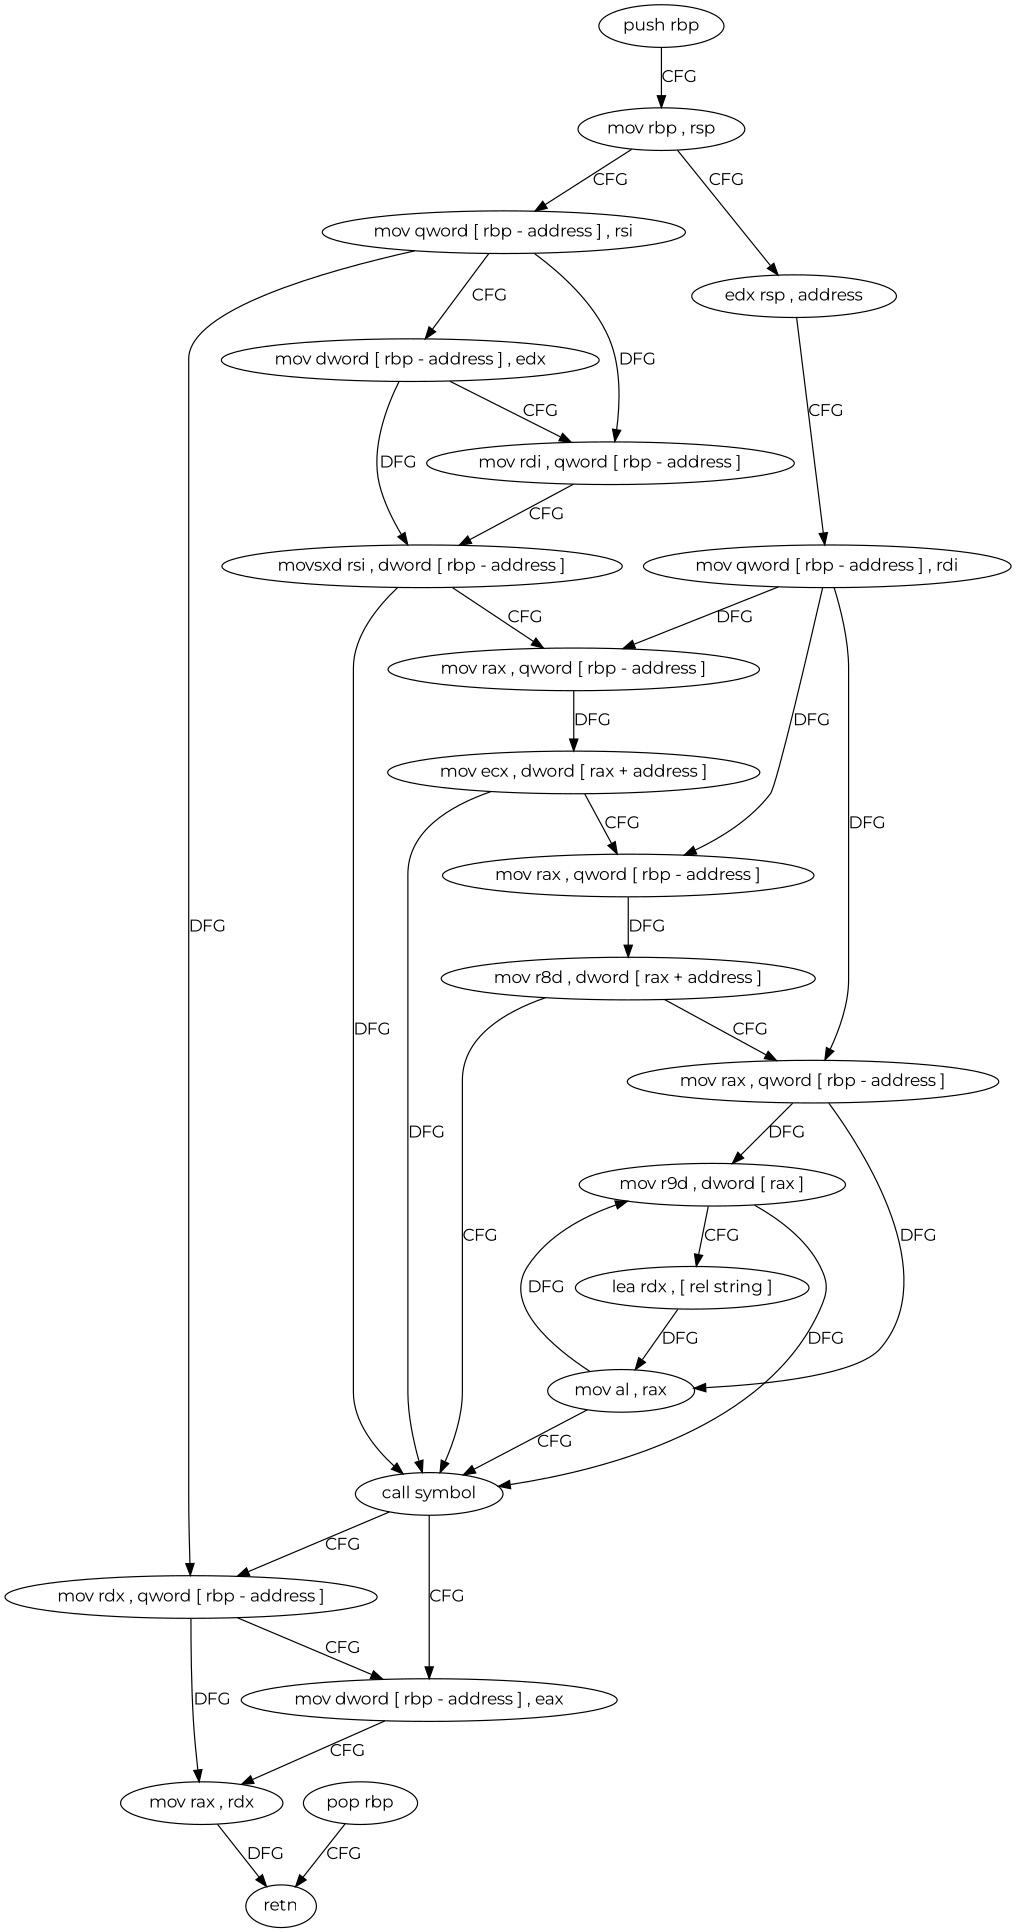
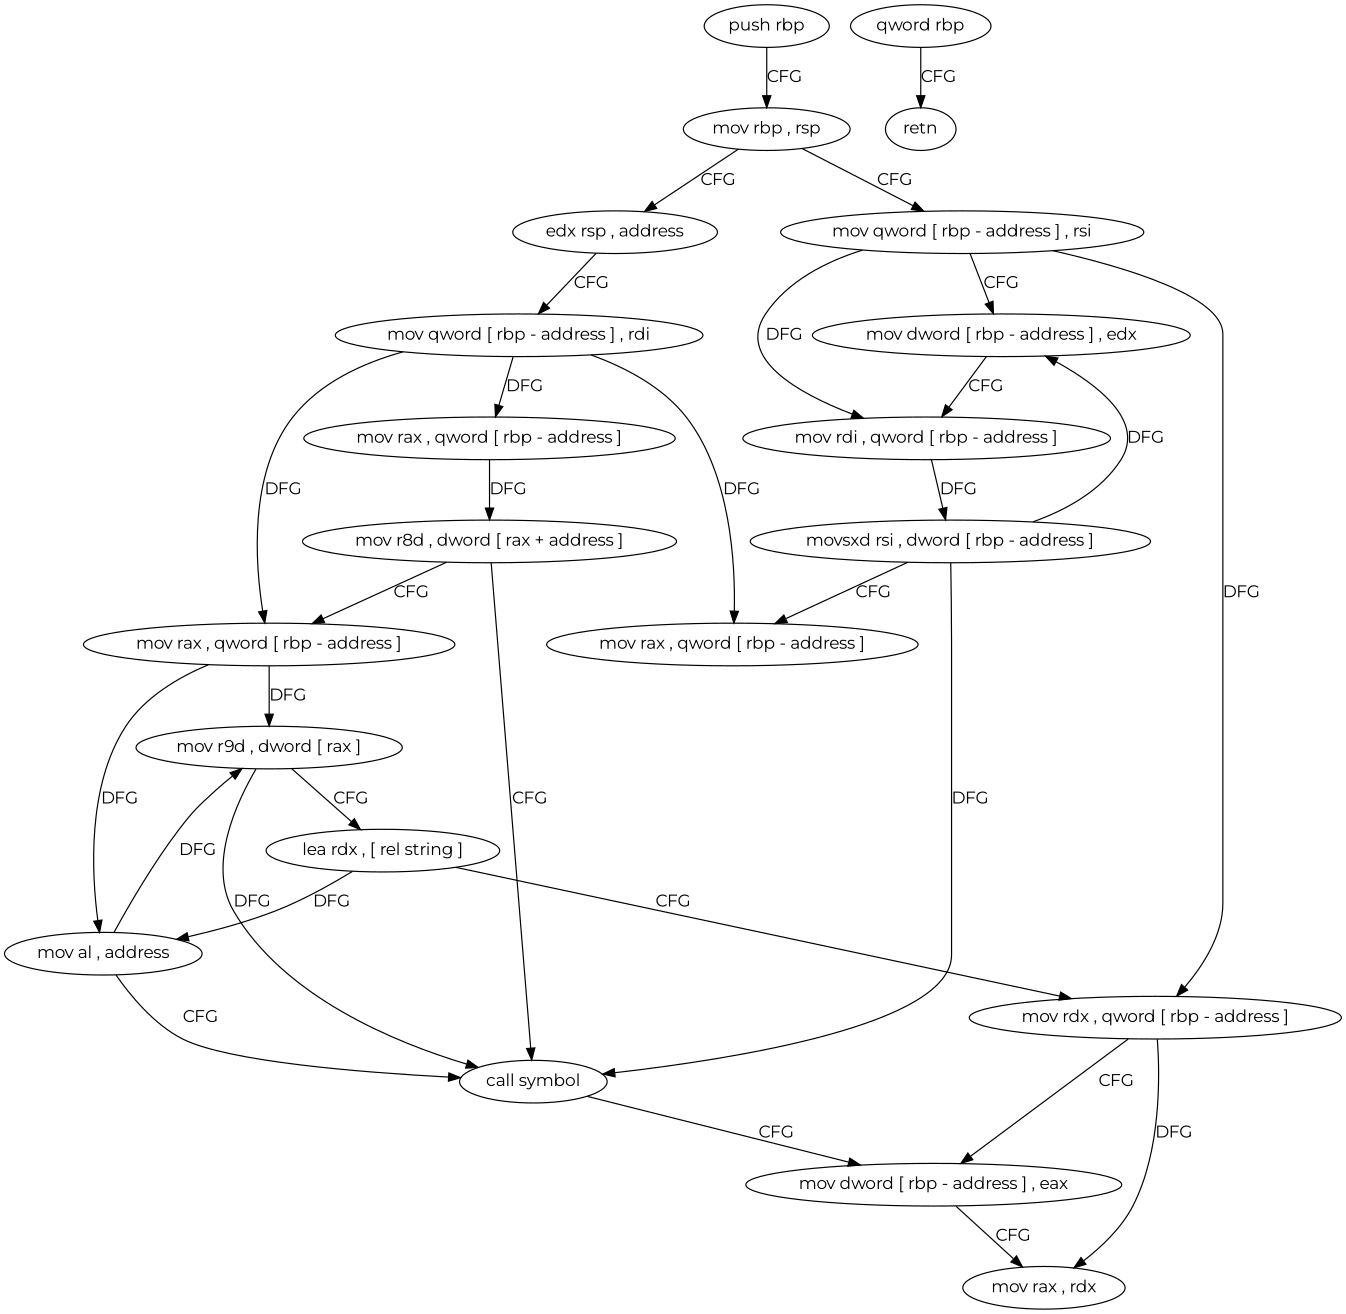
(377, 459) -> (1125, 450)
(547, 515) -> (958, 490)
(574, 772) -> none
(621, 1391) -> (103, 954)
(319, 1542) -> (758, 932)
(360, 1803) -> (921, 26)
(238, 1851) -> none
